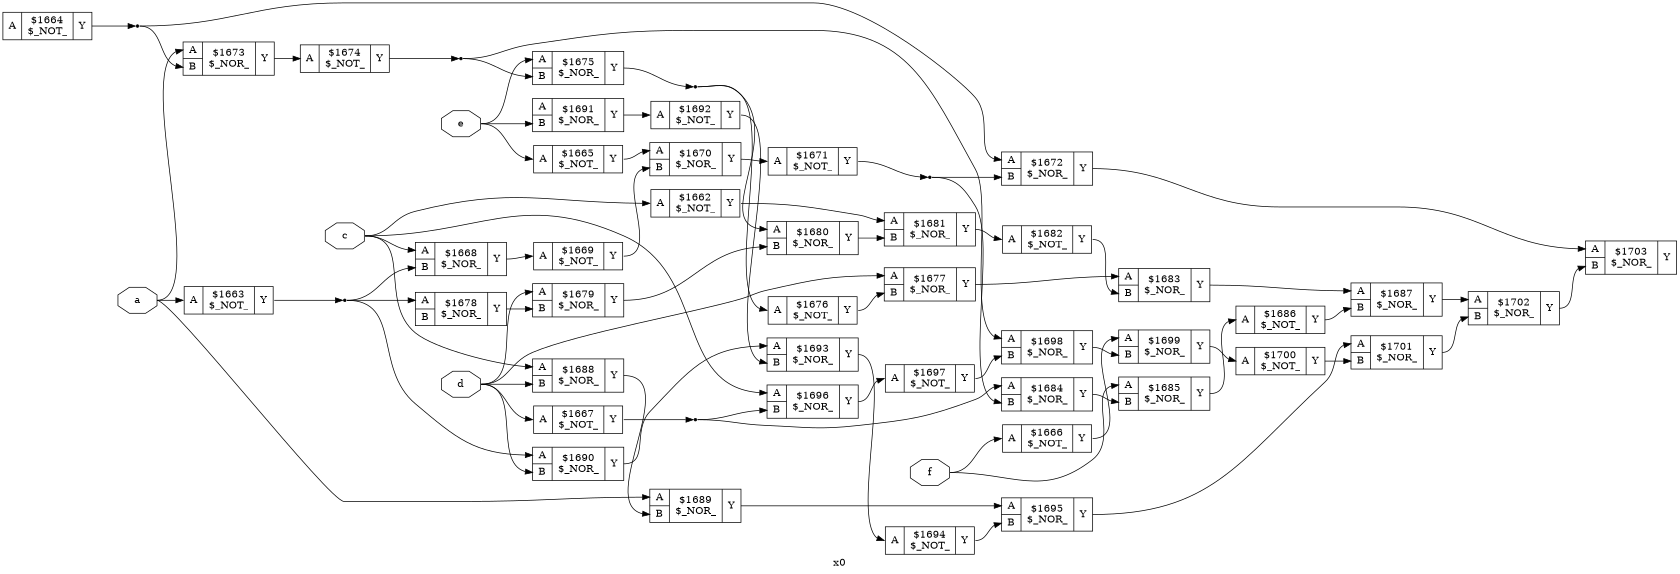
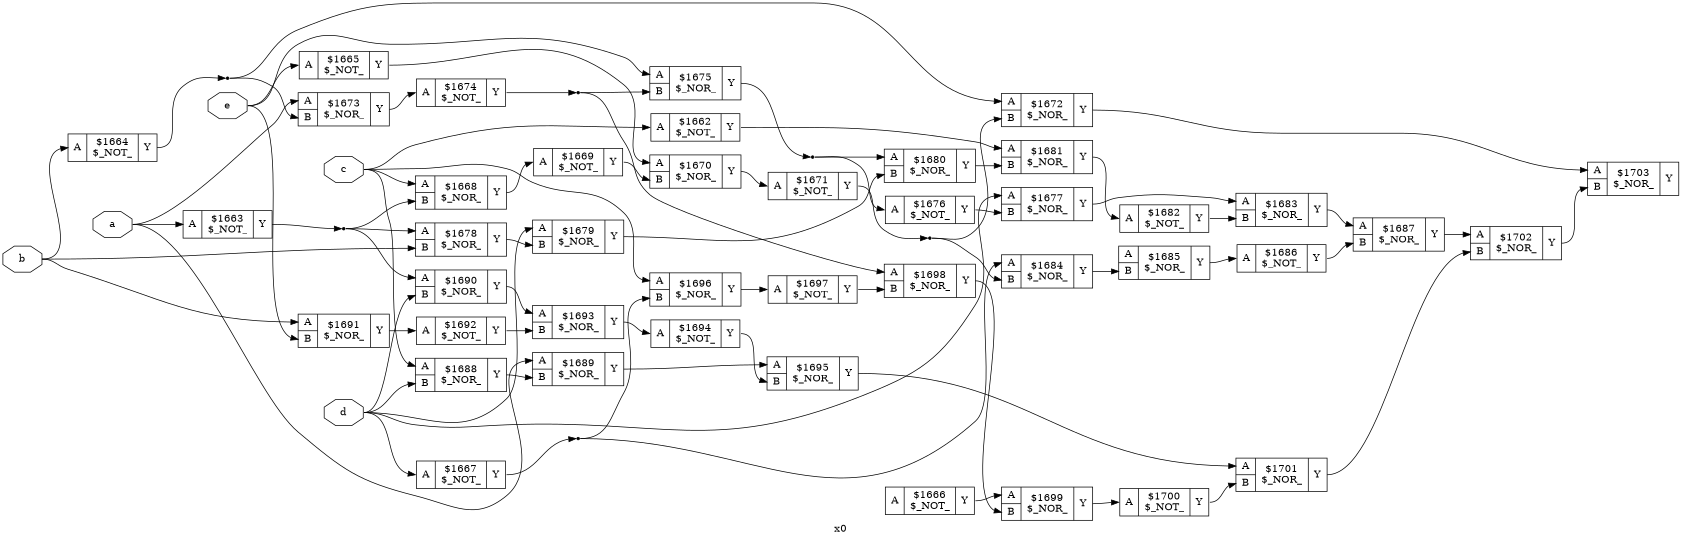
none -> (22, 259)
(930, 473) -> none
